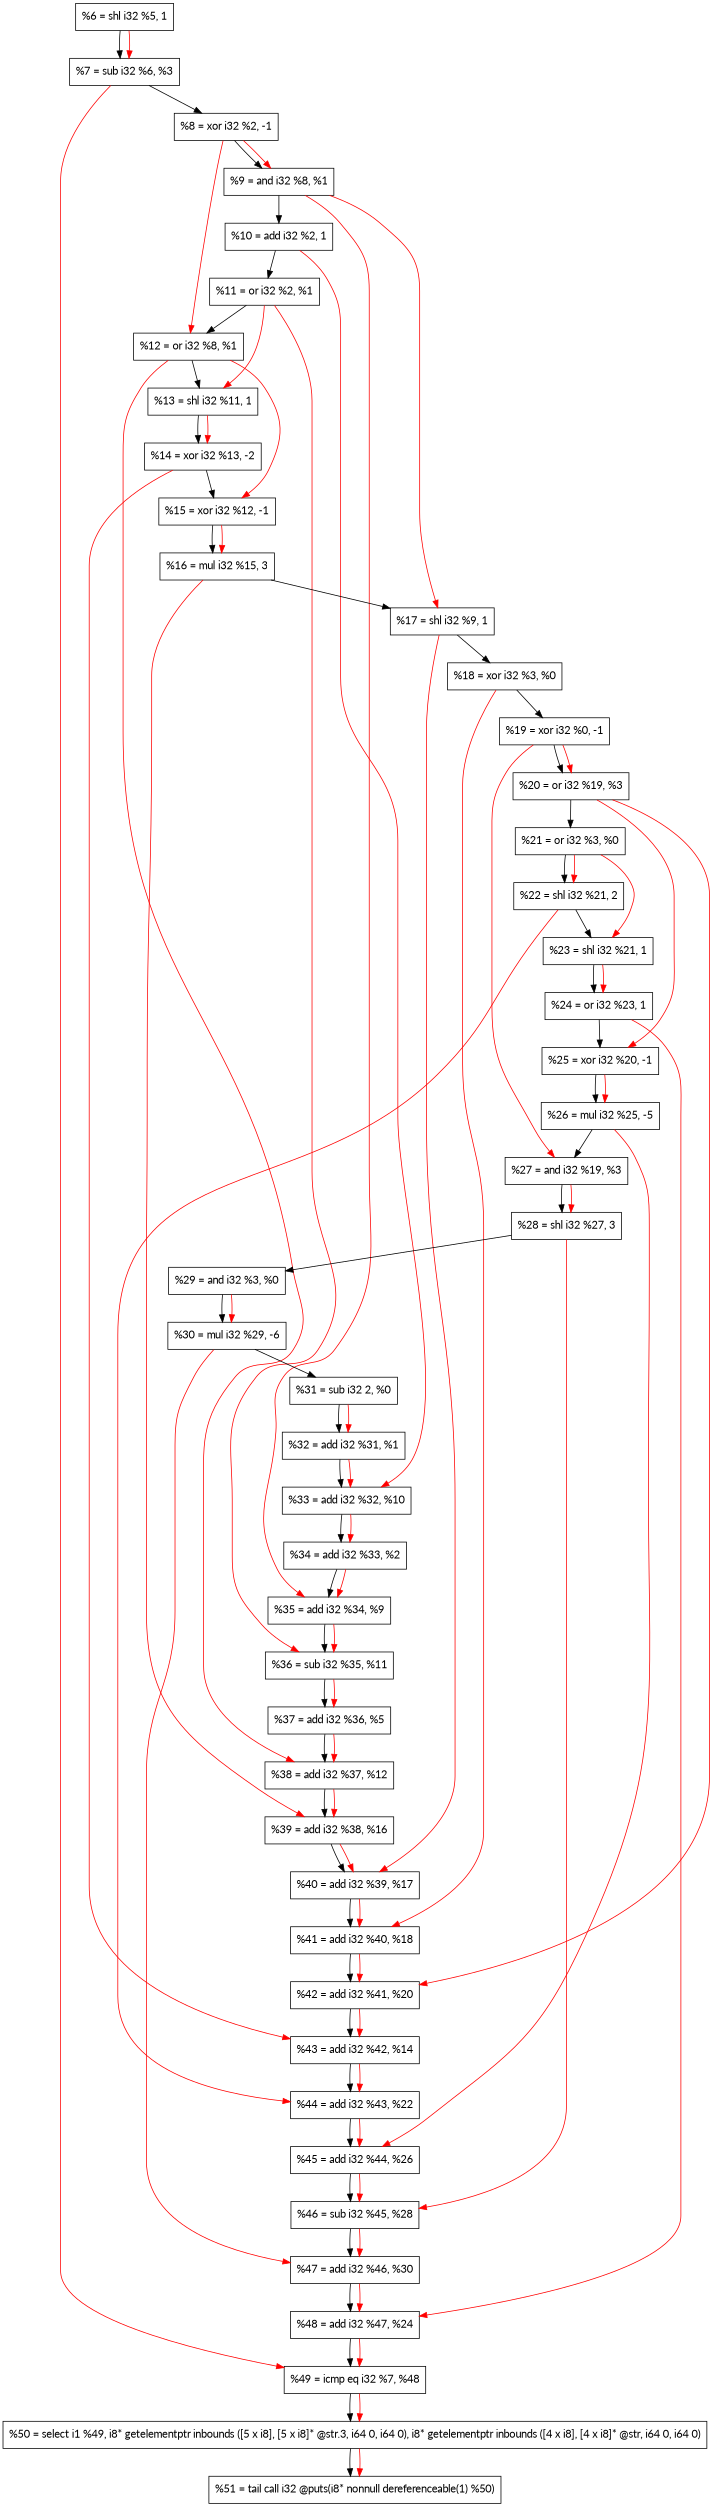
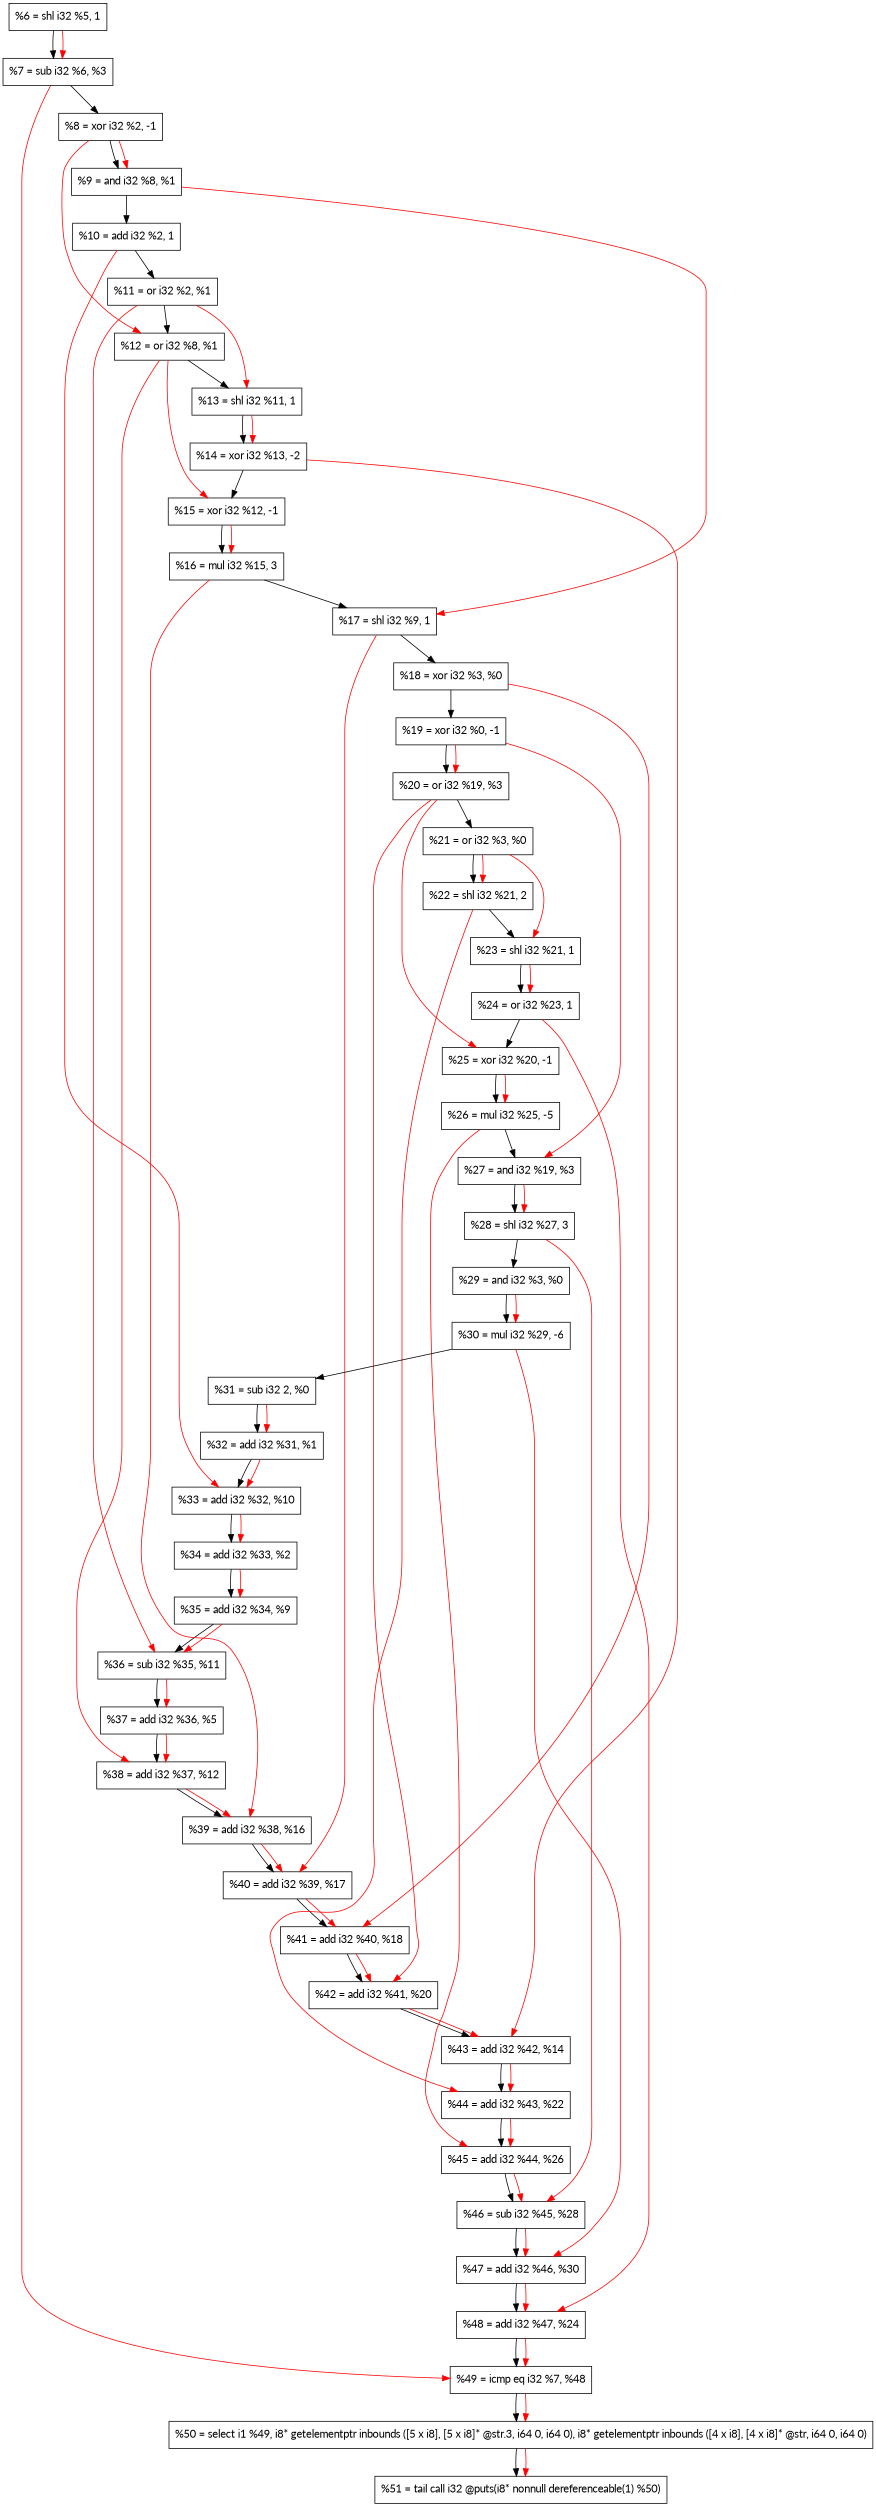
(369, 908) -> none
